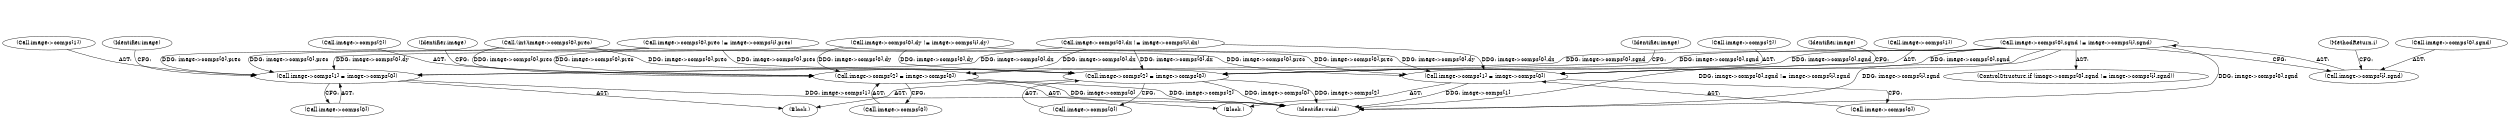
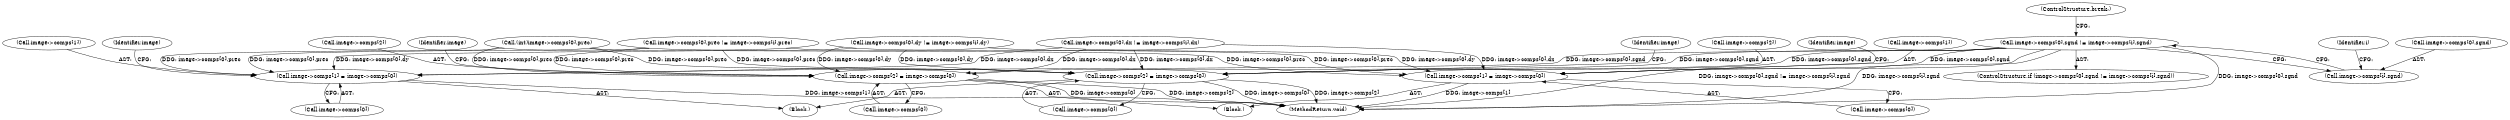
none -> (2076, 10)
(2353, 43) -> (2353, 43)
(2324, 60) -> (2324, 60)
(1318, 110) -> (1318, 110)
